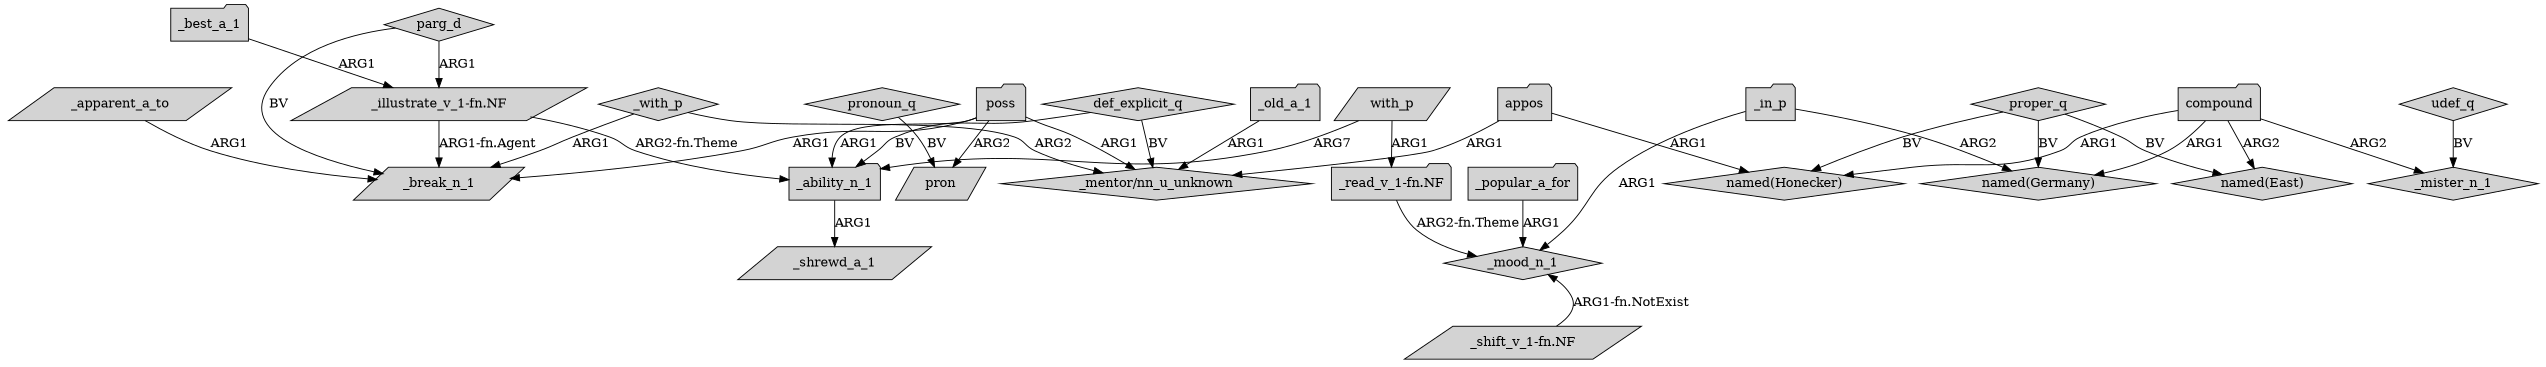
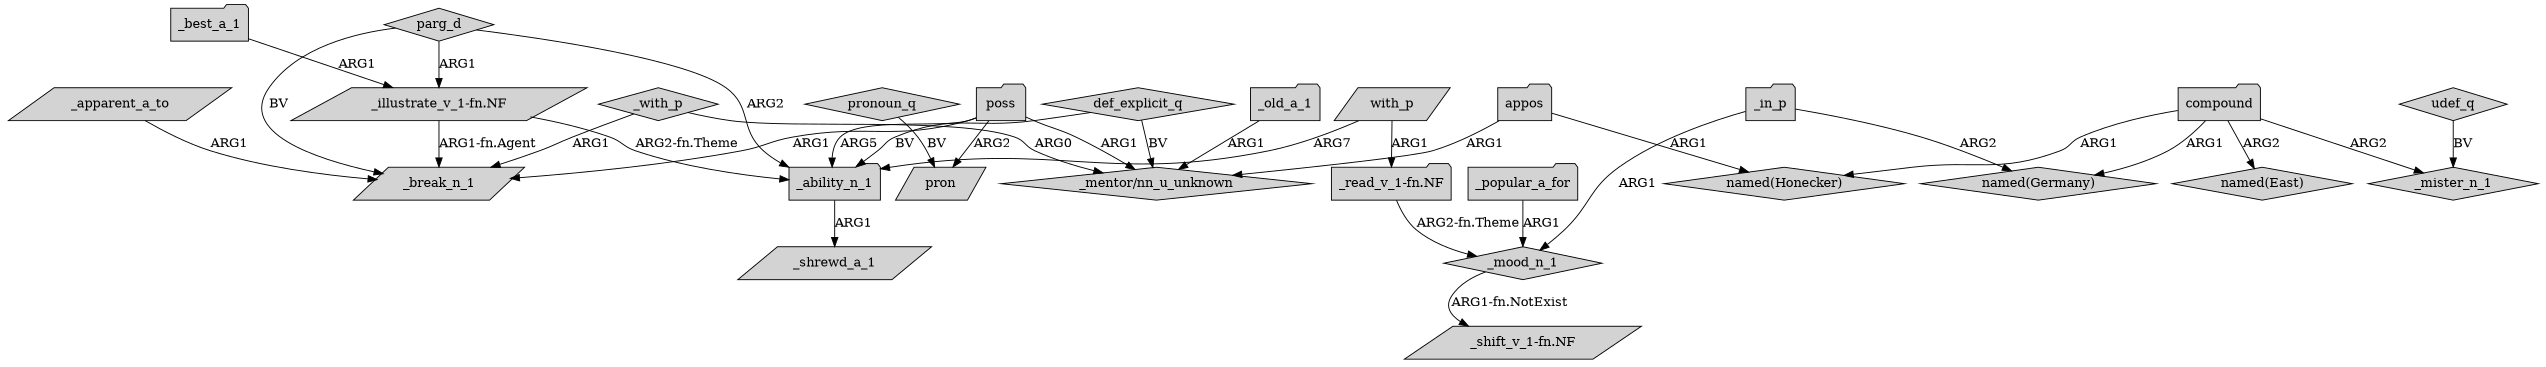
none -> (650, 60)
(2038, 104) -> none
(859, 144) -> (859, 144)
(1054, 144) -> (1054, 144)
(1573, 303) -> (1455, 291)
